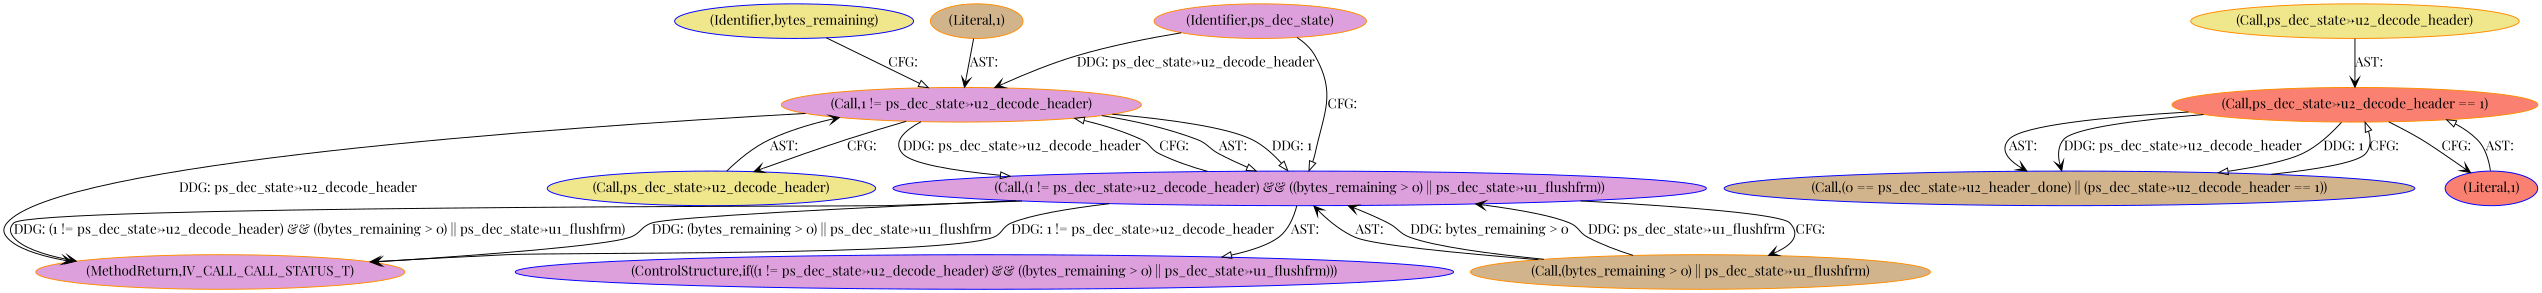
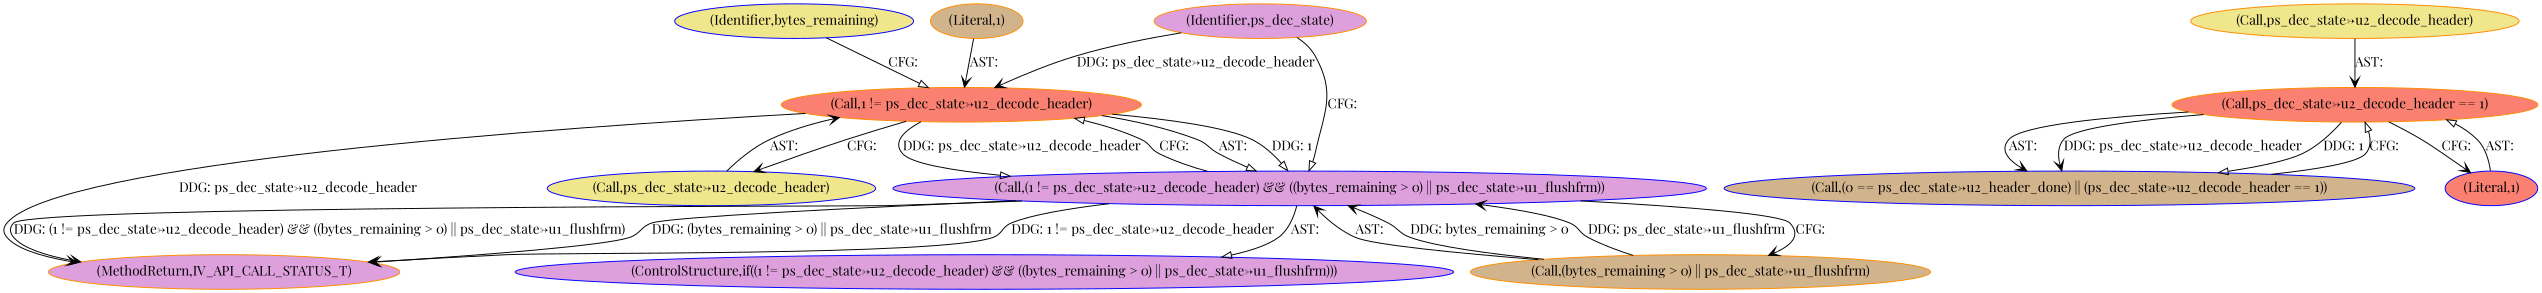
(961, 105) -> (961, 105)
(220, 272) -> (224, 272)
